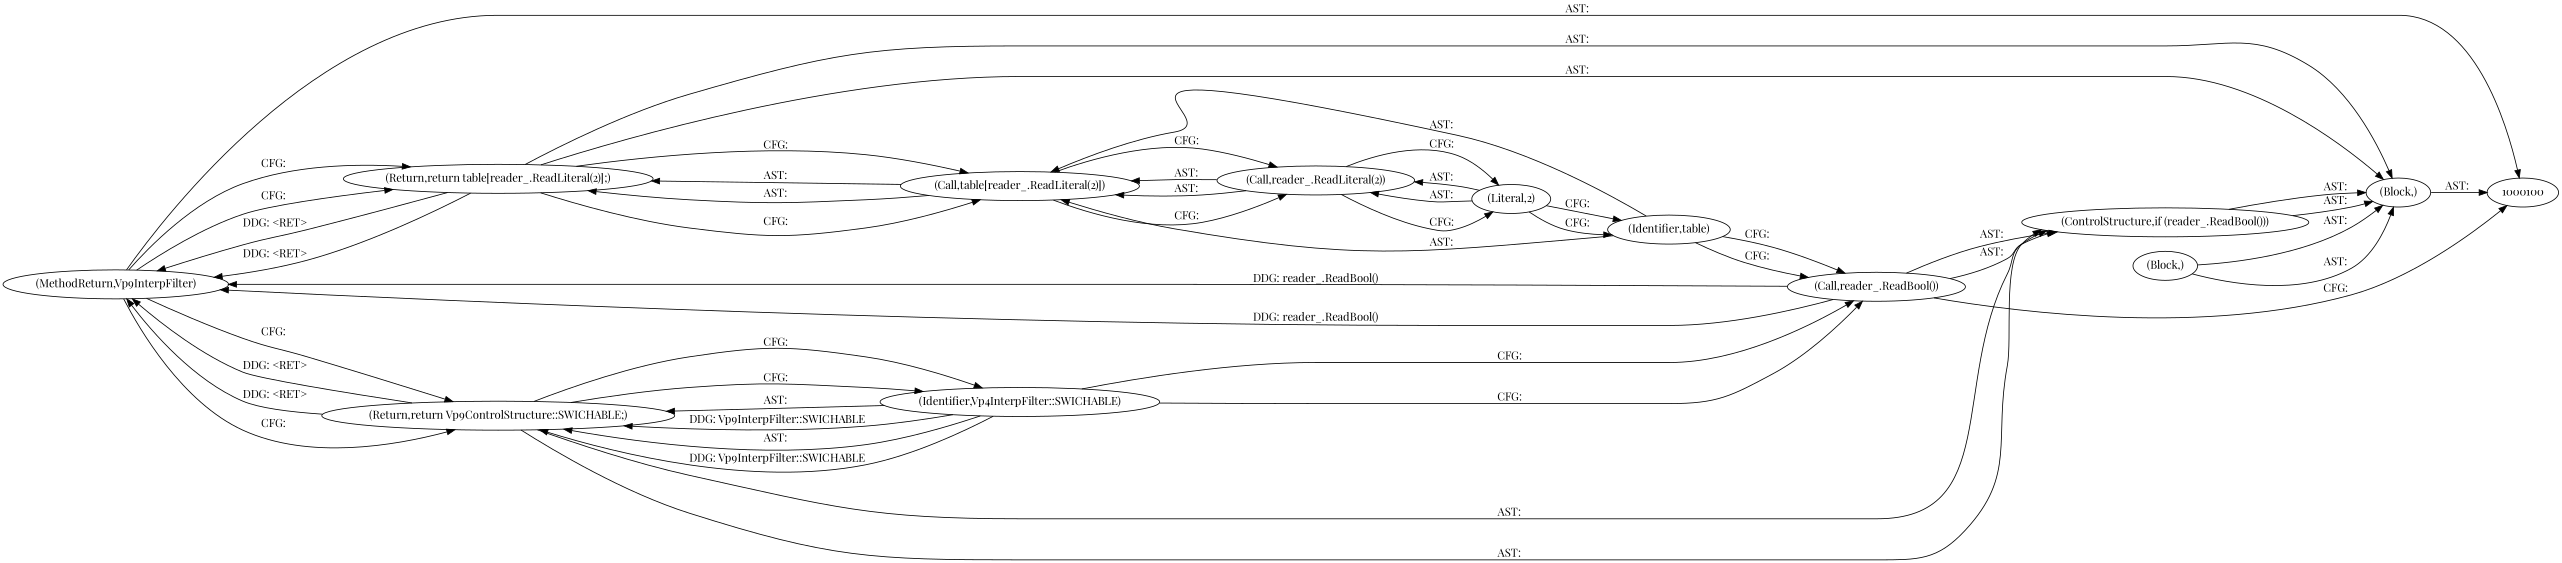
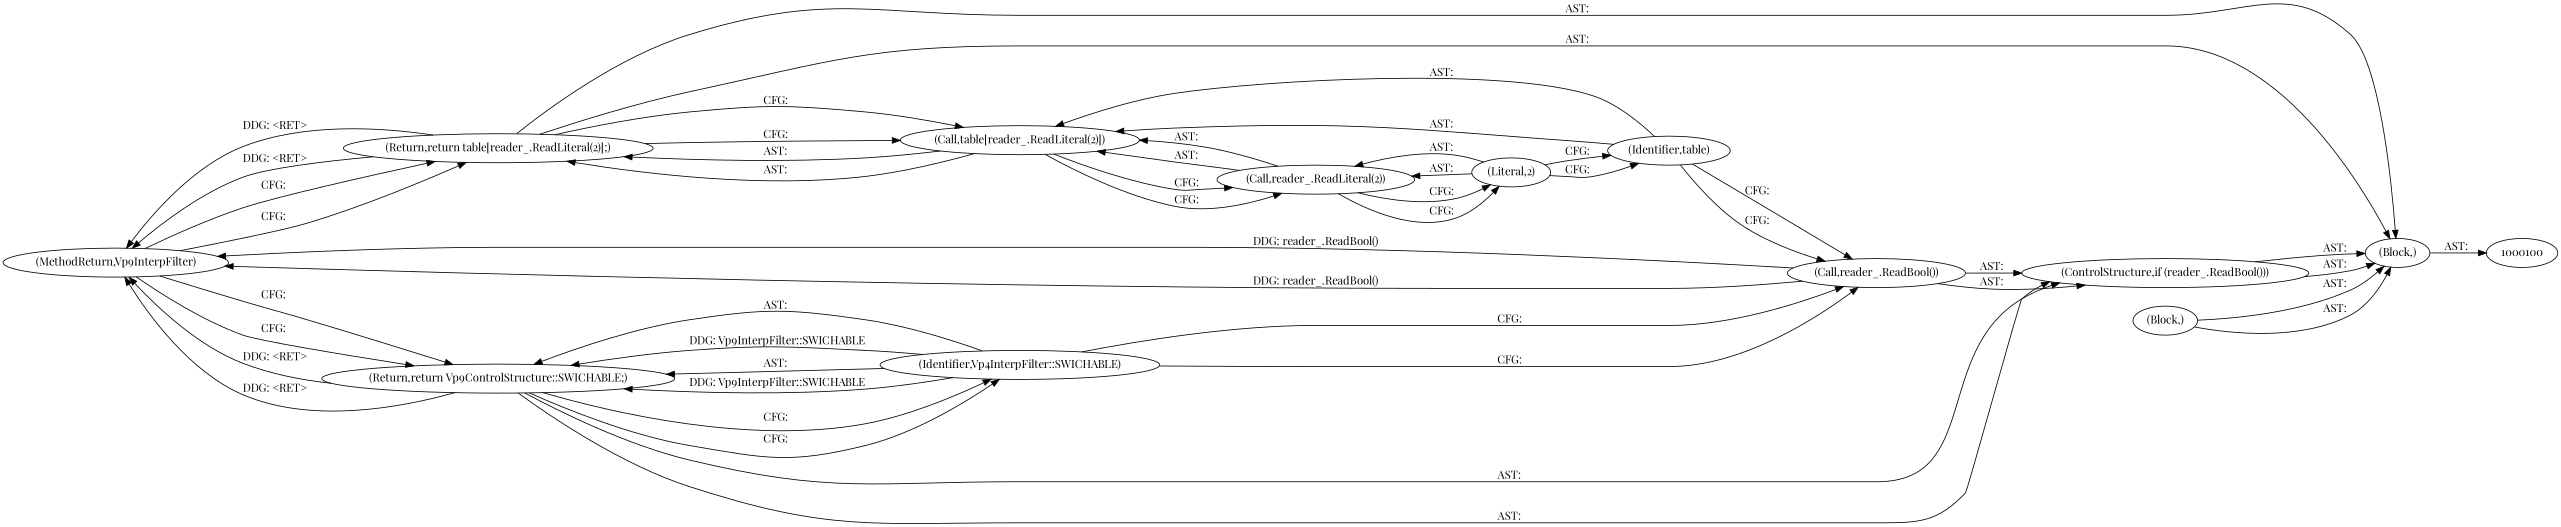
(1320, 15) -> none
(2229, 315) -> none
